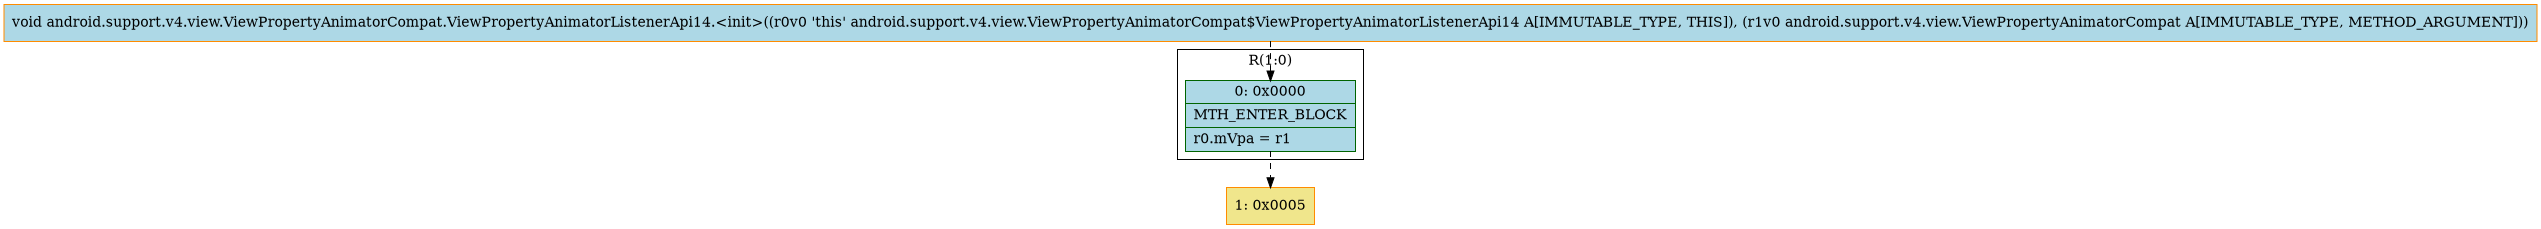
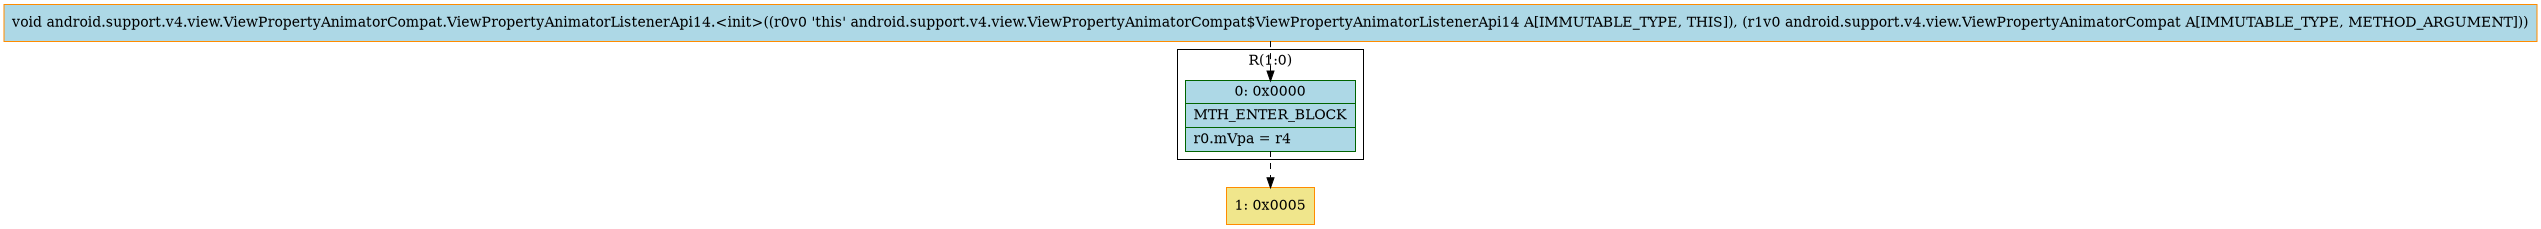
(1242, 139) -> (1242, 139)
